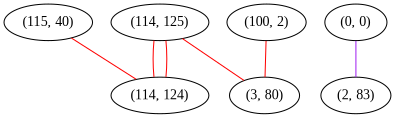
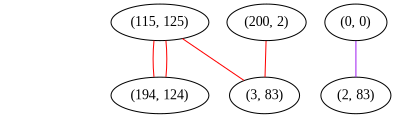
(48, 22) -> none
(160, 22) -> (160, 22)
(267, 22) -> (267, 22)
(160, 95) -> (160, 95)
(265, 95) -> (265, 95)
